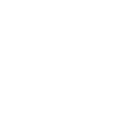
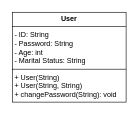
none -> (69, 57)
